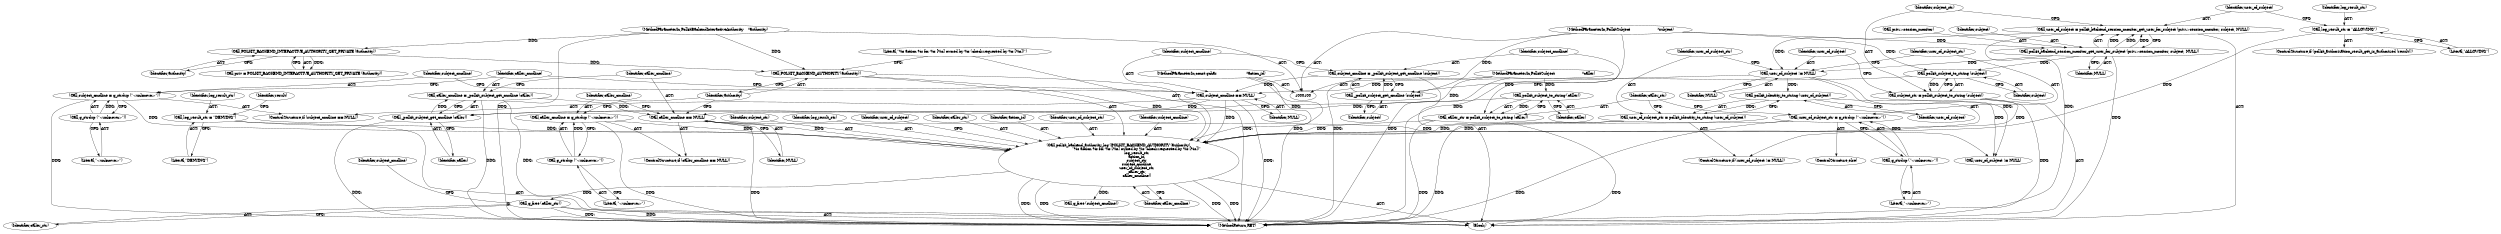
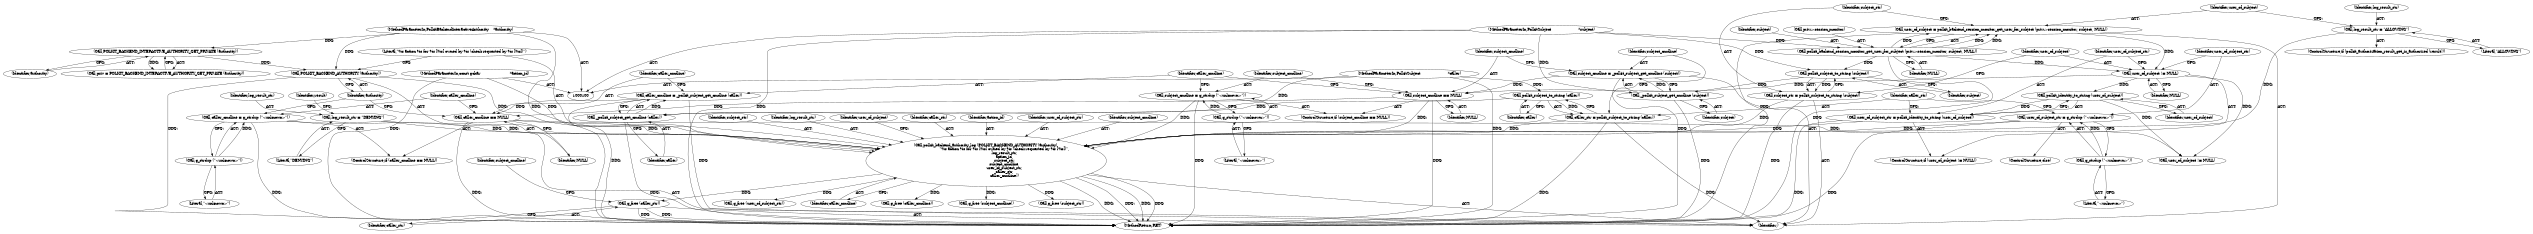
none -> (754, 204)
none -> (907, 204)
none -> (1061, 204)
none -> (1491, 224)
(1480, 226) -> (1768, 226)
